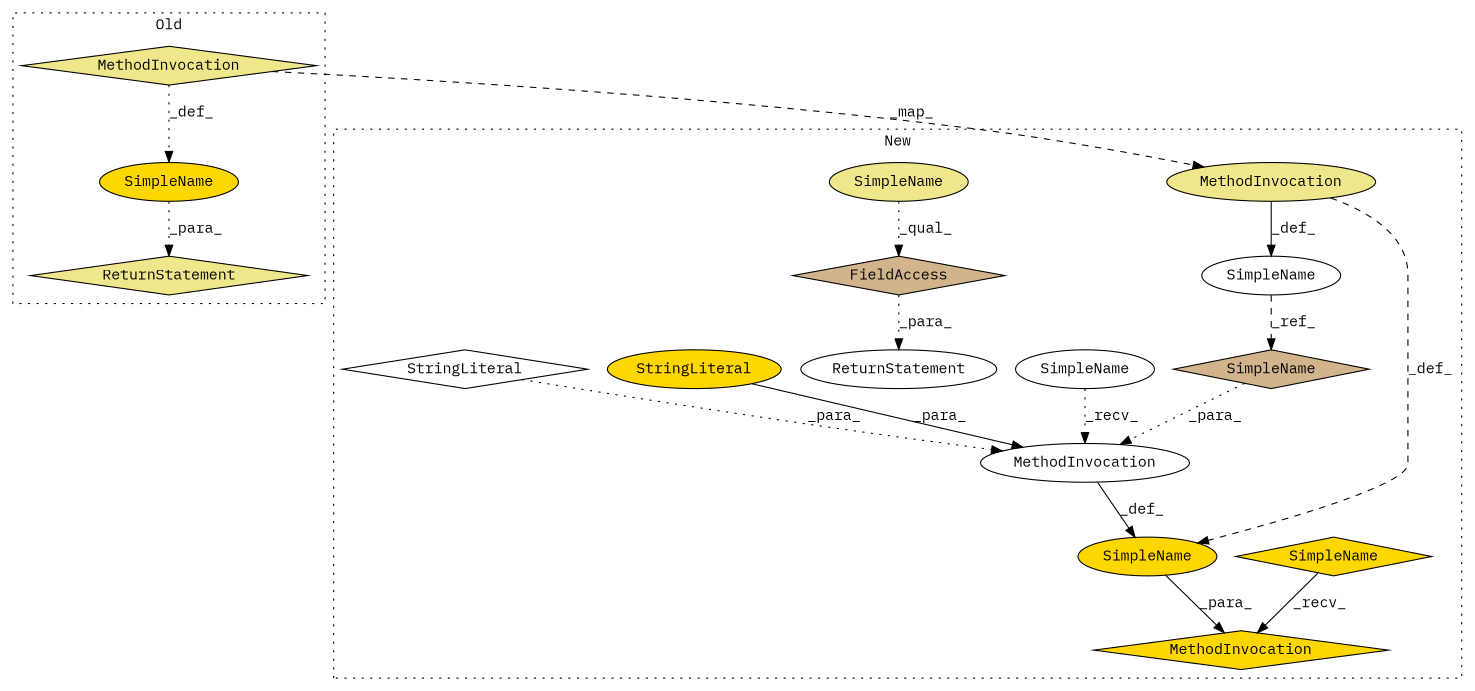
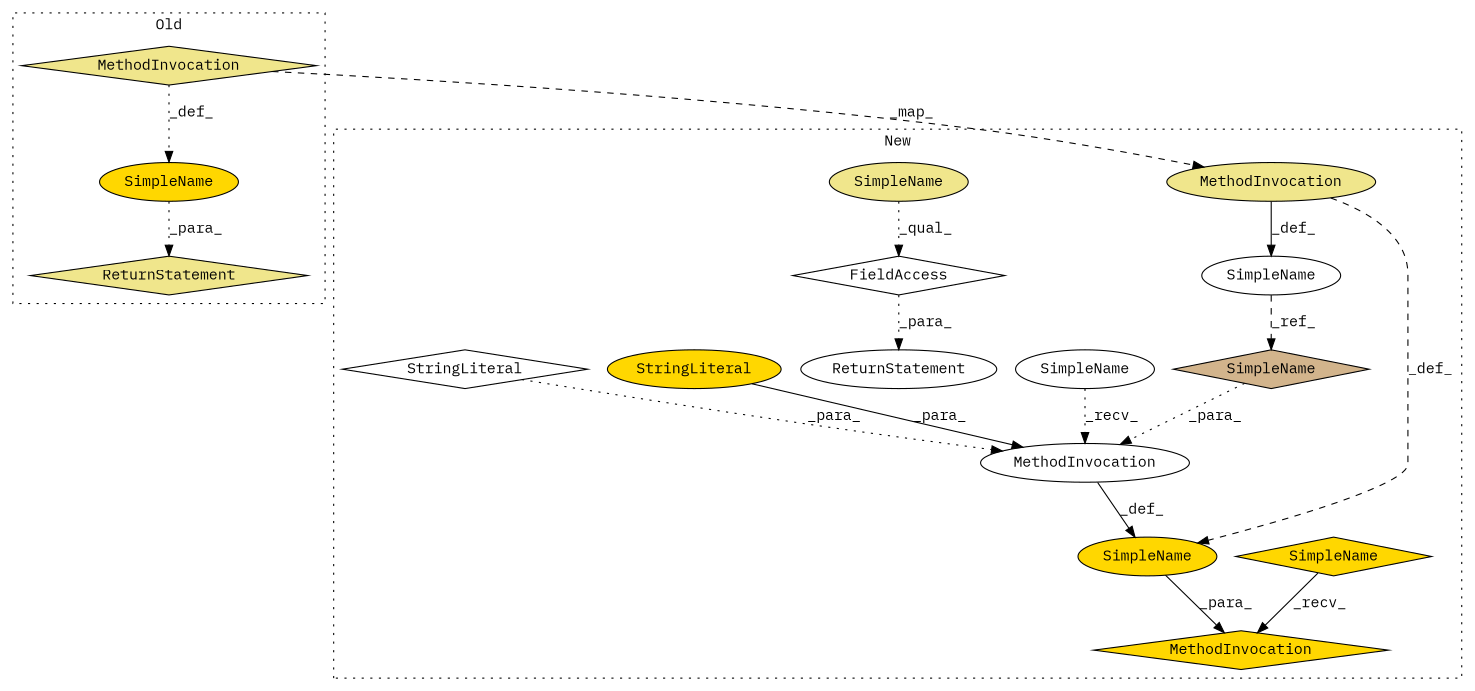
(899, 276) -> (899, 276)
